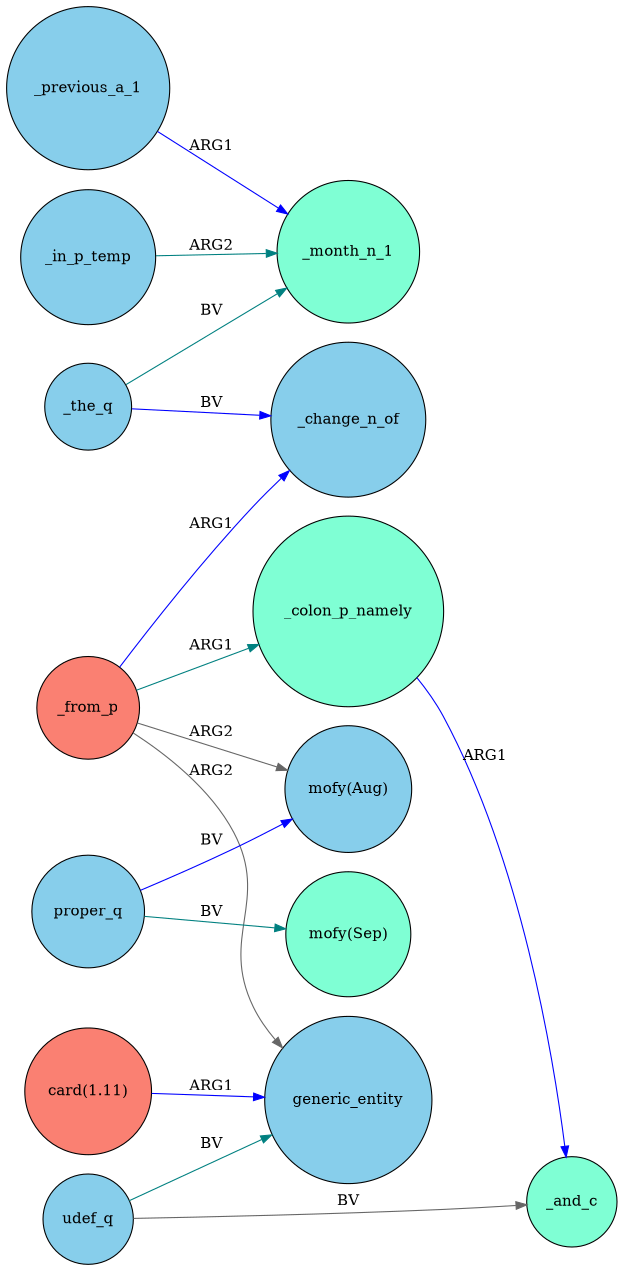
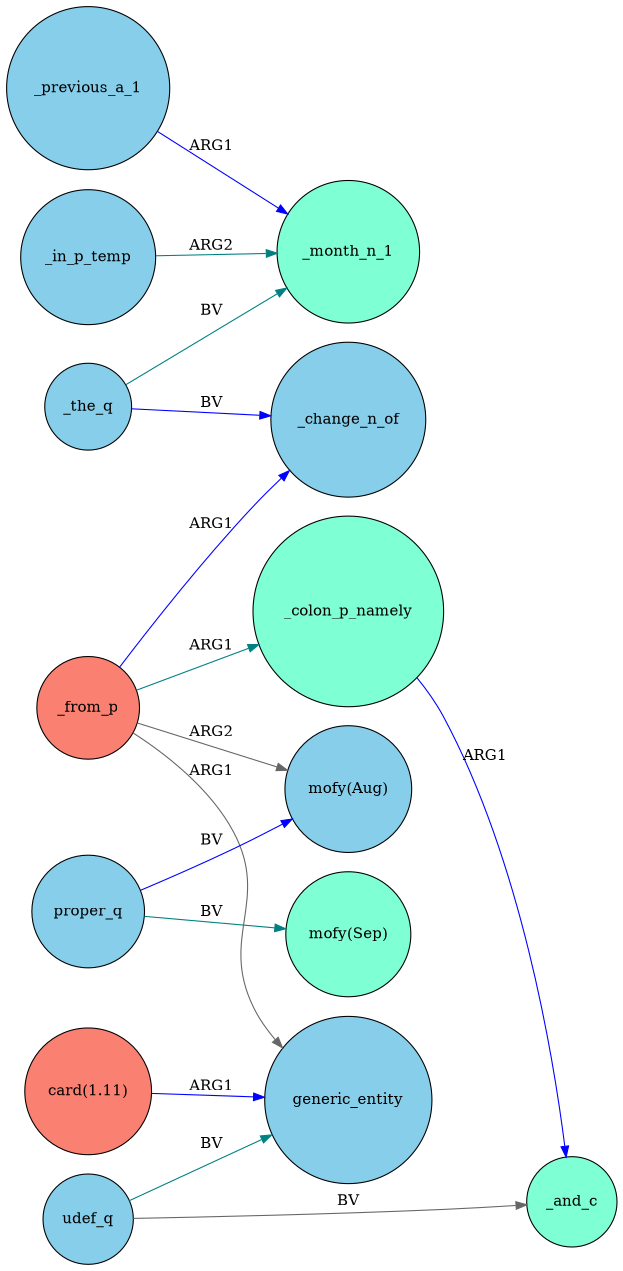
(212, 771) -> (212, 771)
